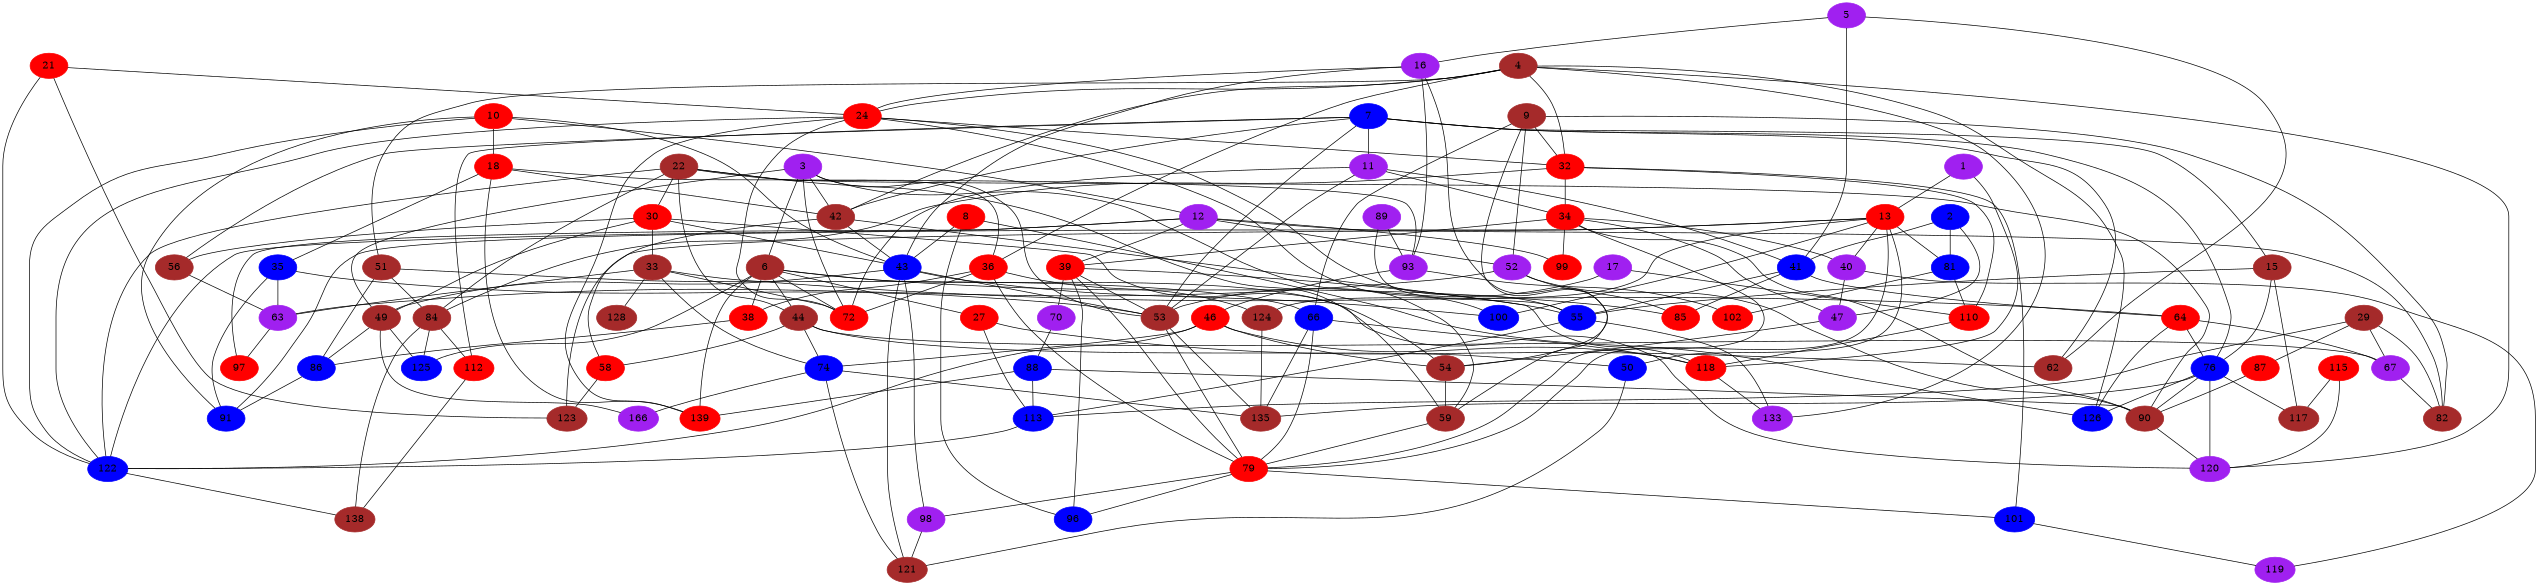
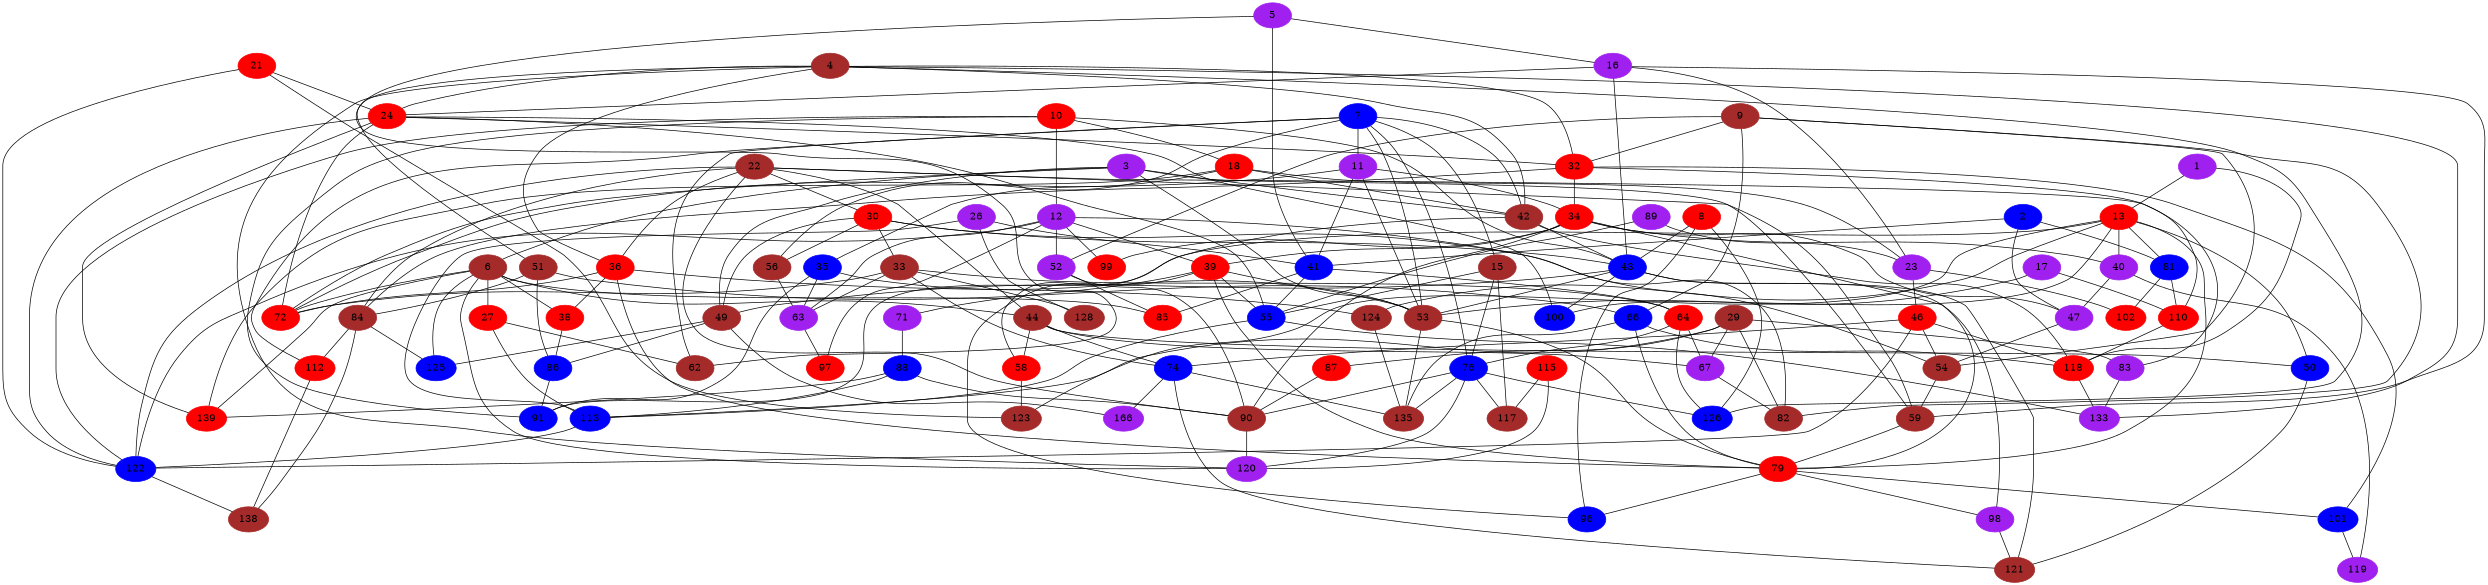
none -> (976, 217)
(1408, 267) -> (1912, 267)
(895, 293) -> (902, 243)
(1056, 318) -> (902, 318)
none -> (2125, 368)
